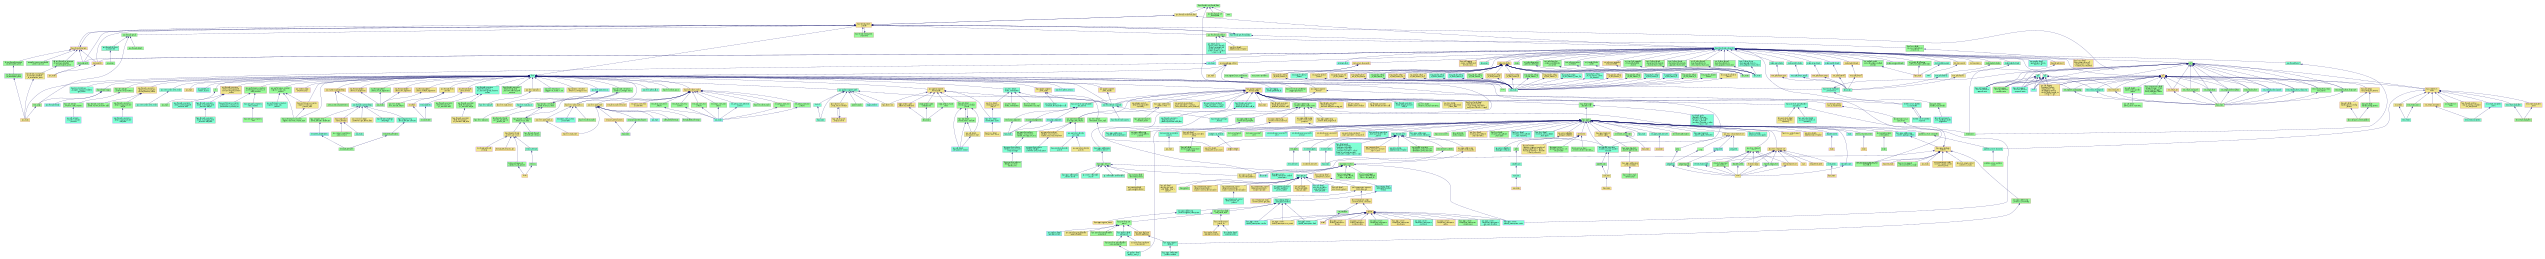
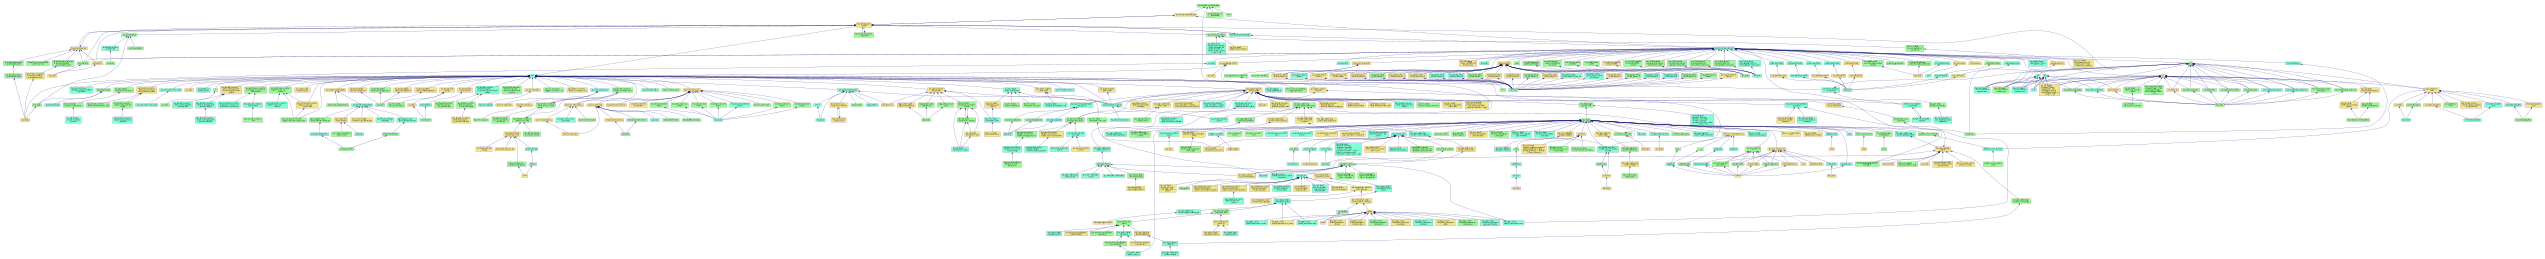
(524, 105) -> (524, 105)
(1269, 212) -> none
